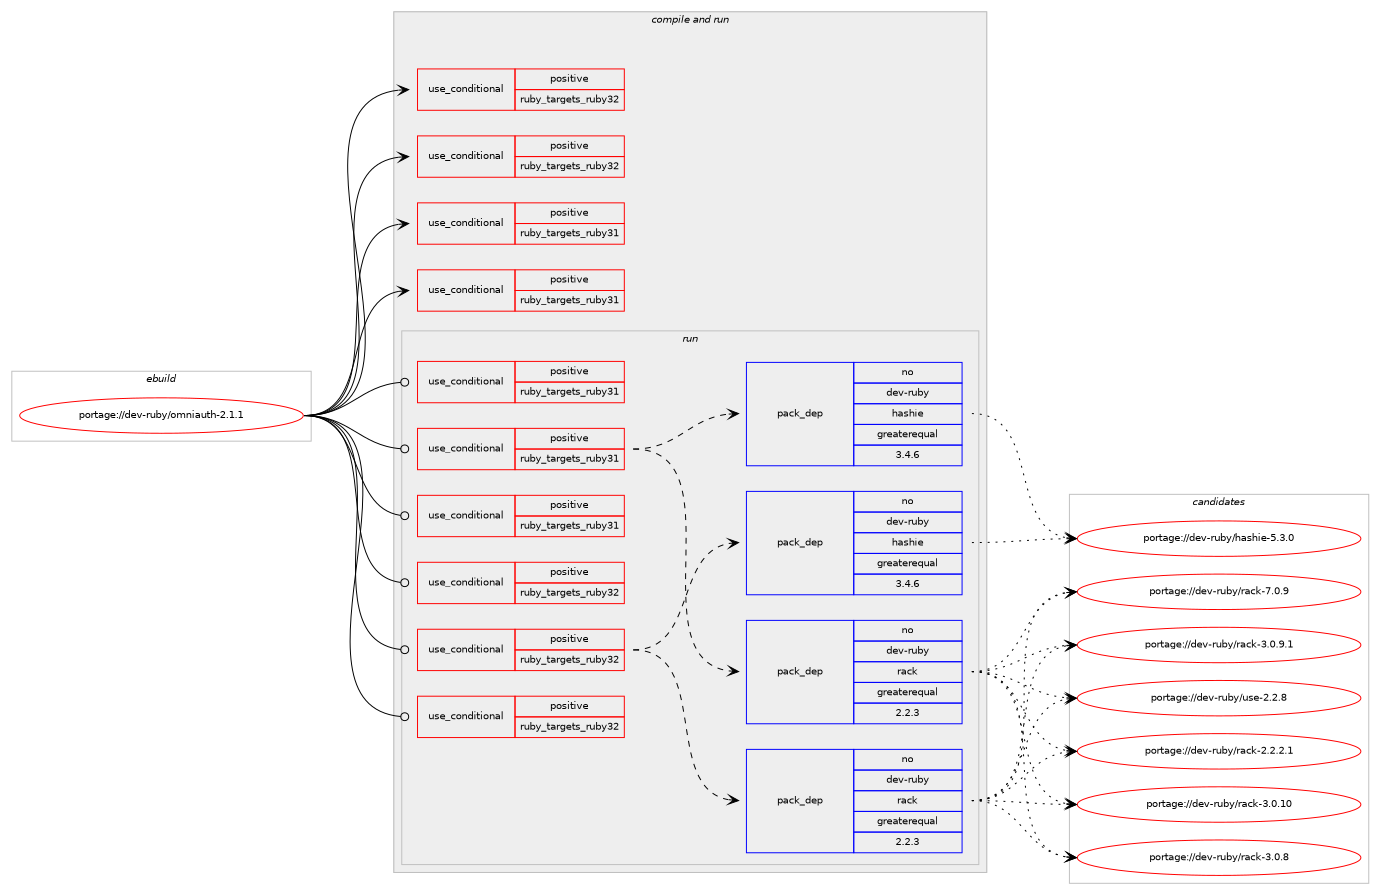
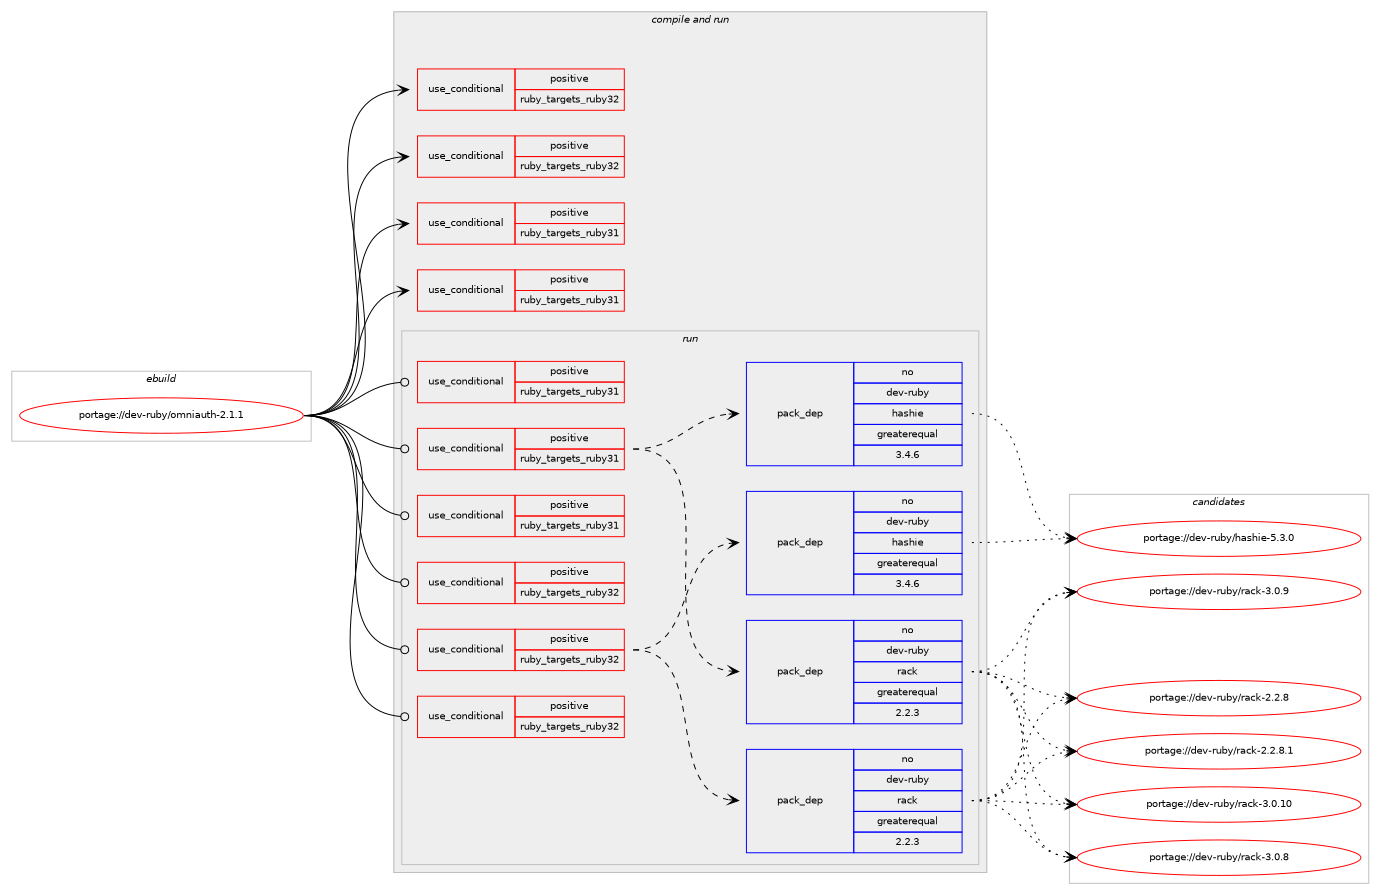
(1219, 592) -> (1219, 592)
(1219, 645) -> none
(1219, 698) -> (1219, 698)
(1219, 751) -> (1219, 751)
